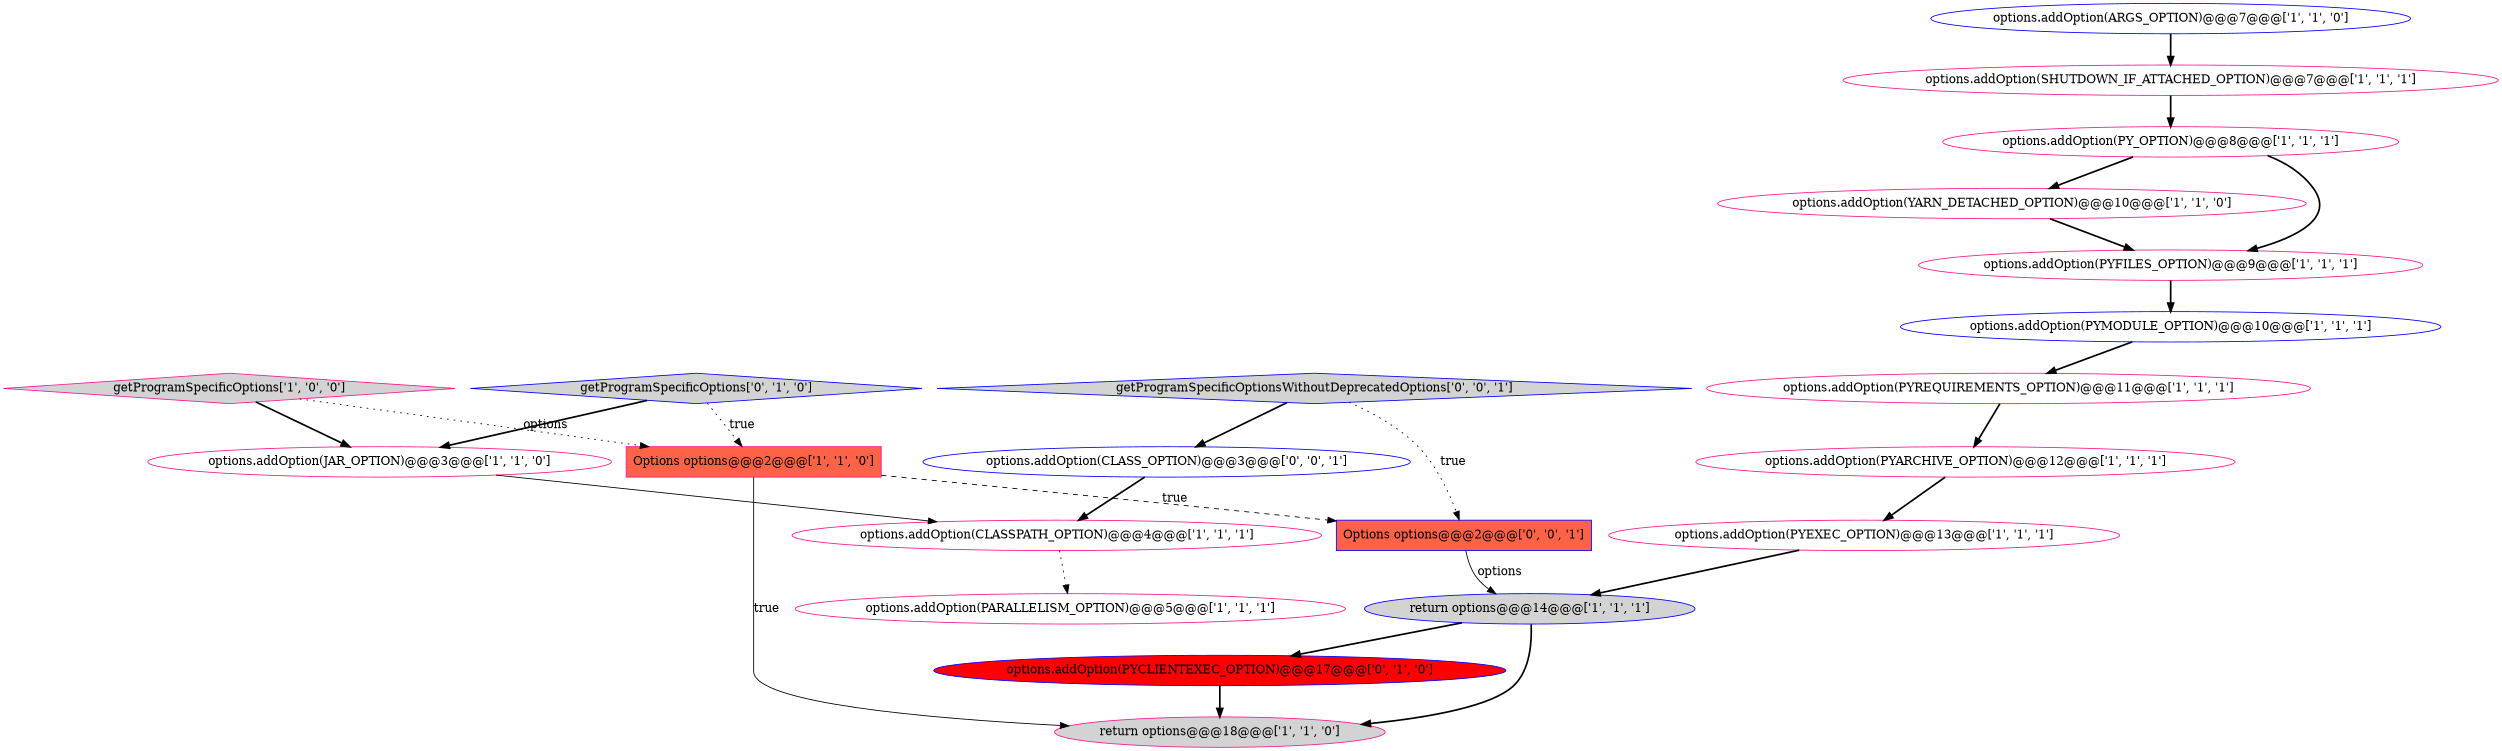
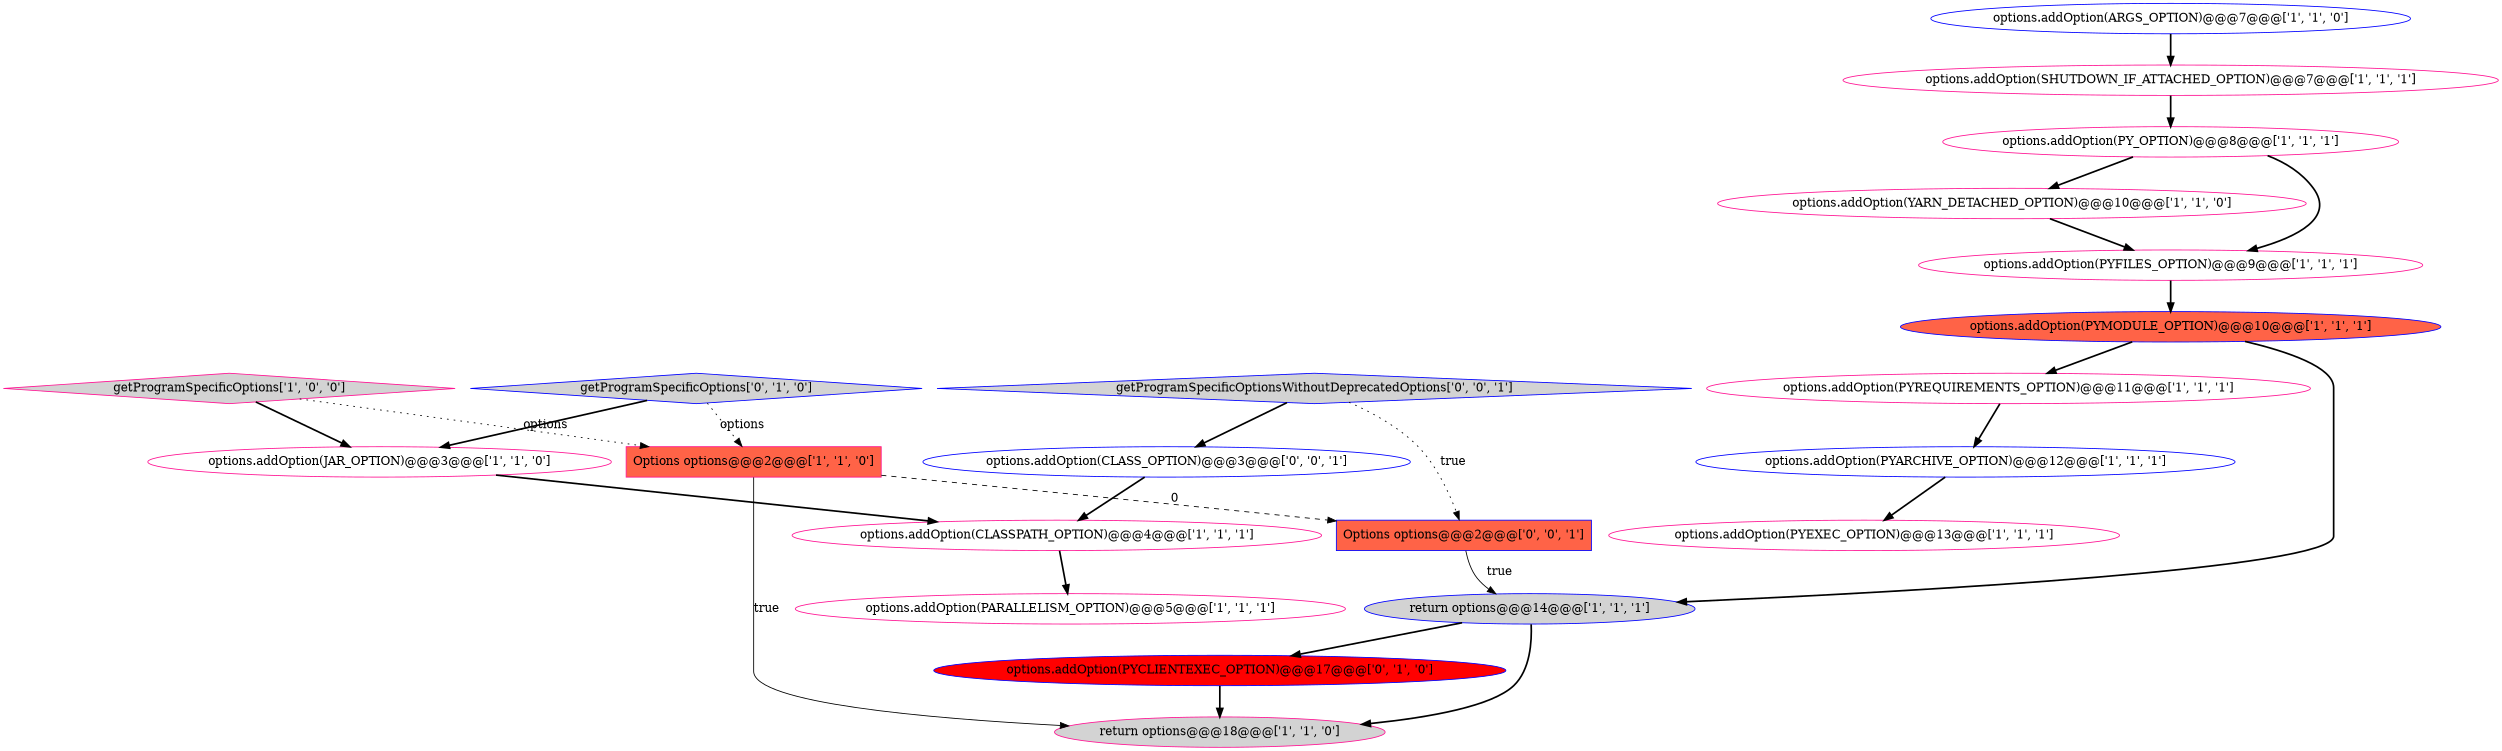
(2171, 327) -> (2171, 327)
(742, 425) -> (742, 425)
(1965, 462) -> (1965, 462)
(712, 498) -> (712, 498)
(1175, 499) -> (1175, 499)
(1063, 568) -> (1063, 568)
(1500, 572) -> (1500, 572)
(1700, 572) -> (2139, 573)
